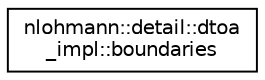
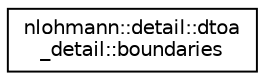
(132, 40) -> (132, 40)
